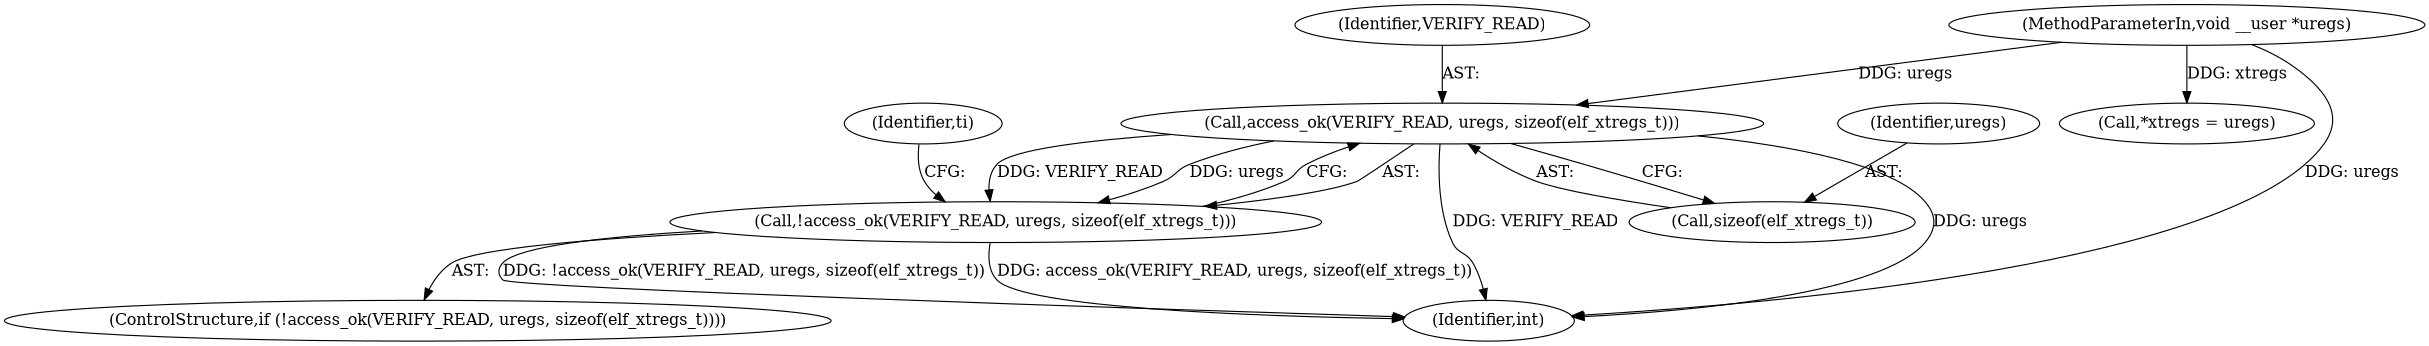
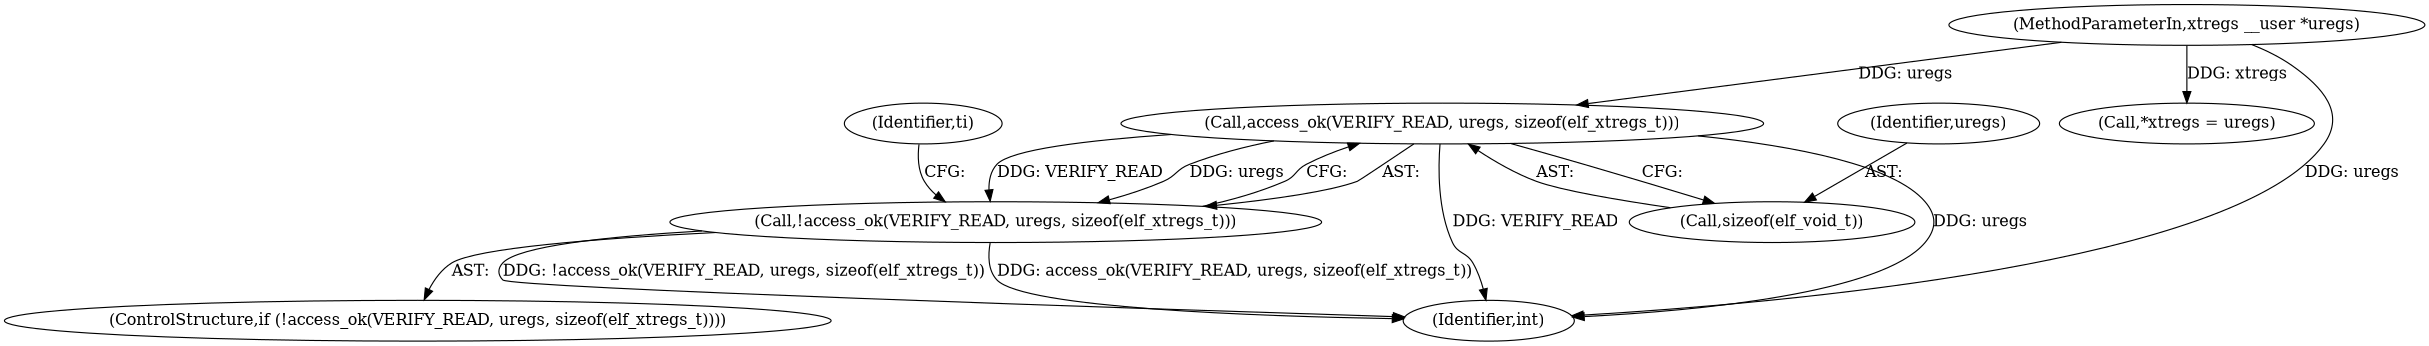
(1442, 25) -> none
(2187, 25) -> (2187, 25)
(1772, 222) -> (1772, 222)
